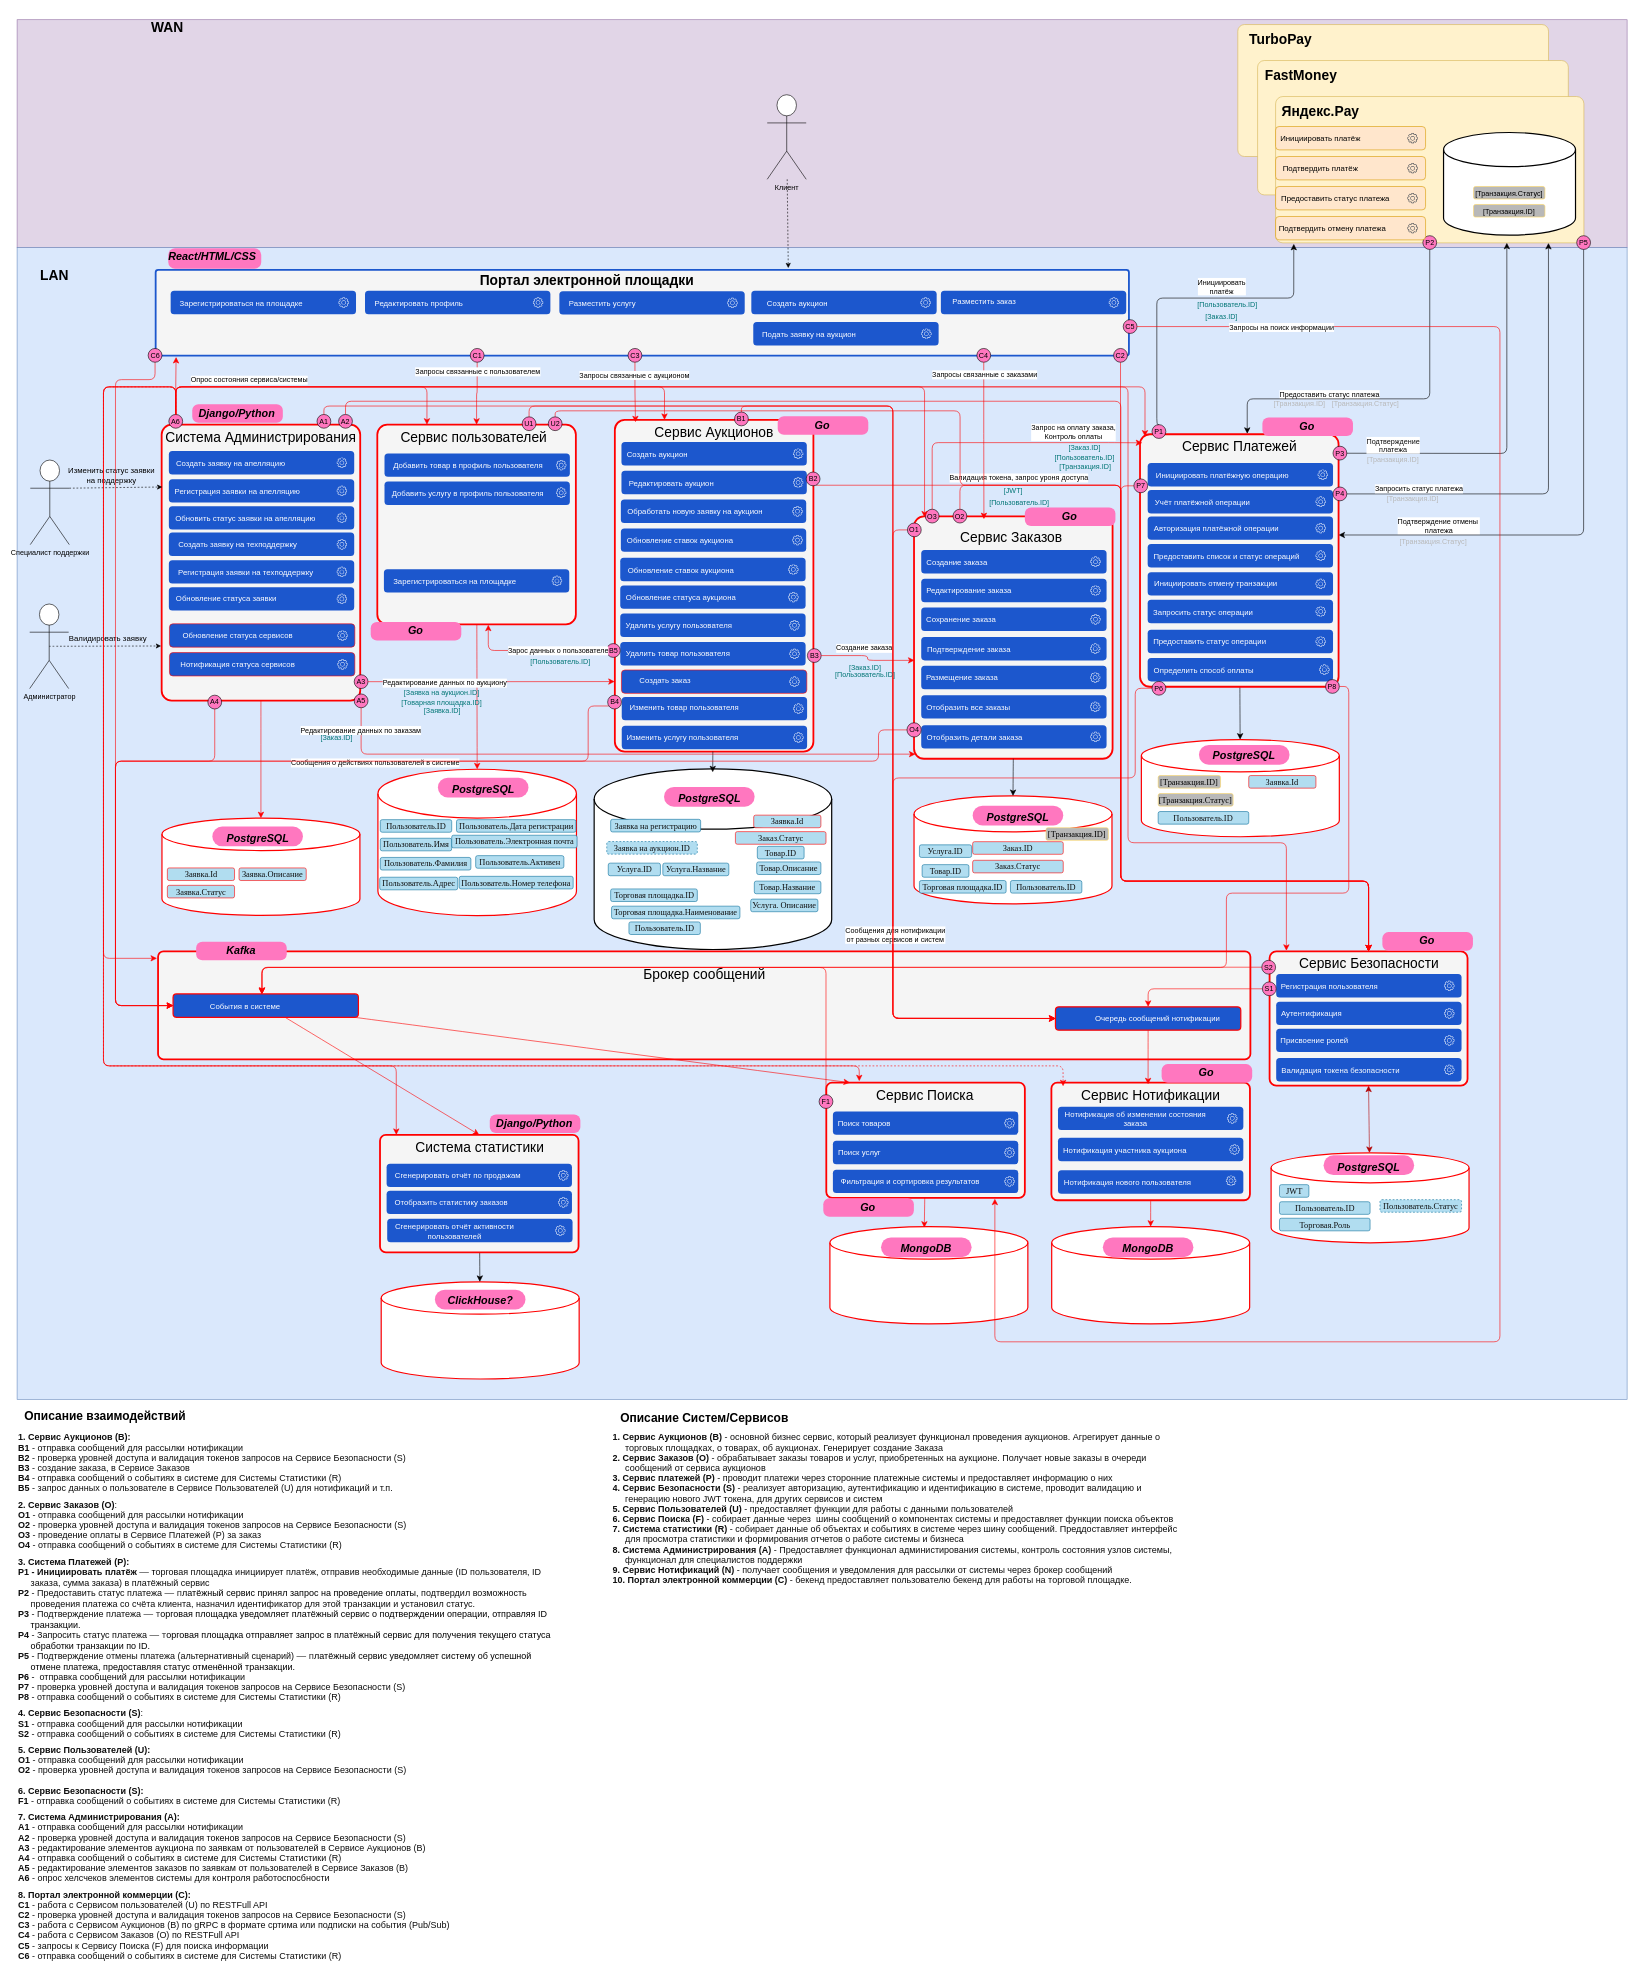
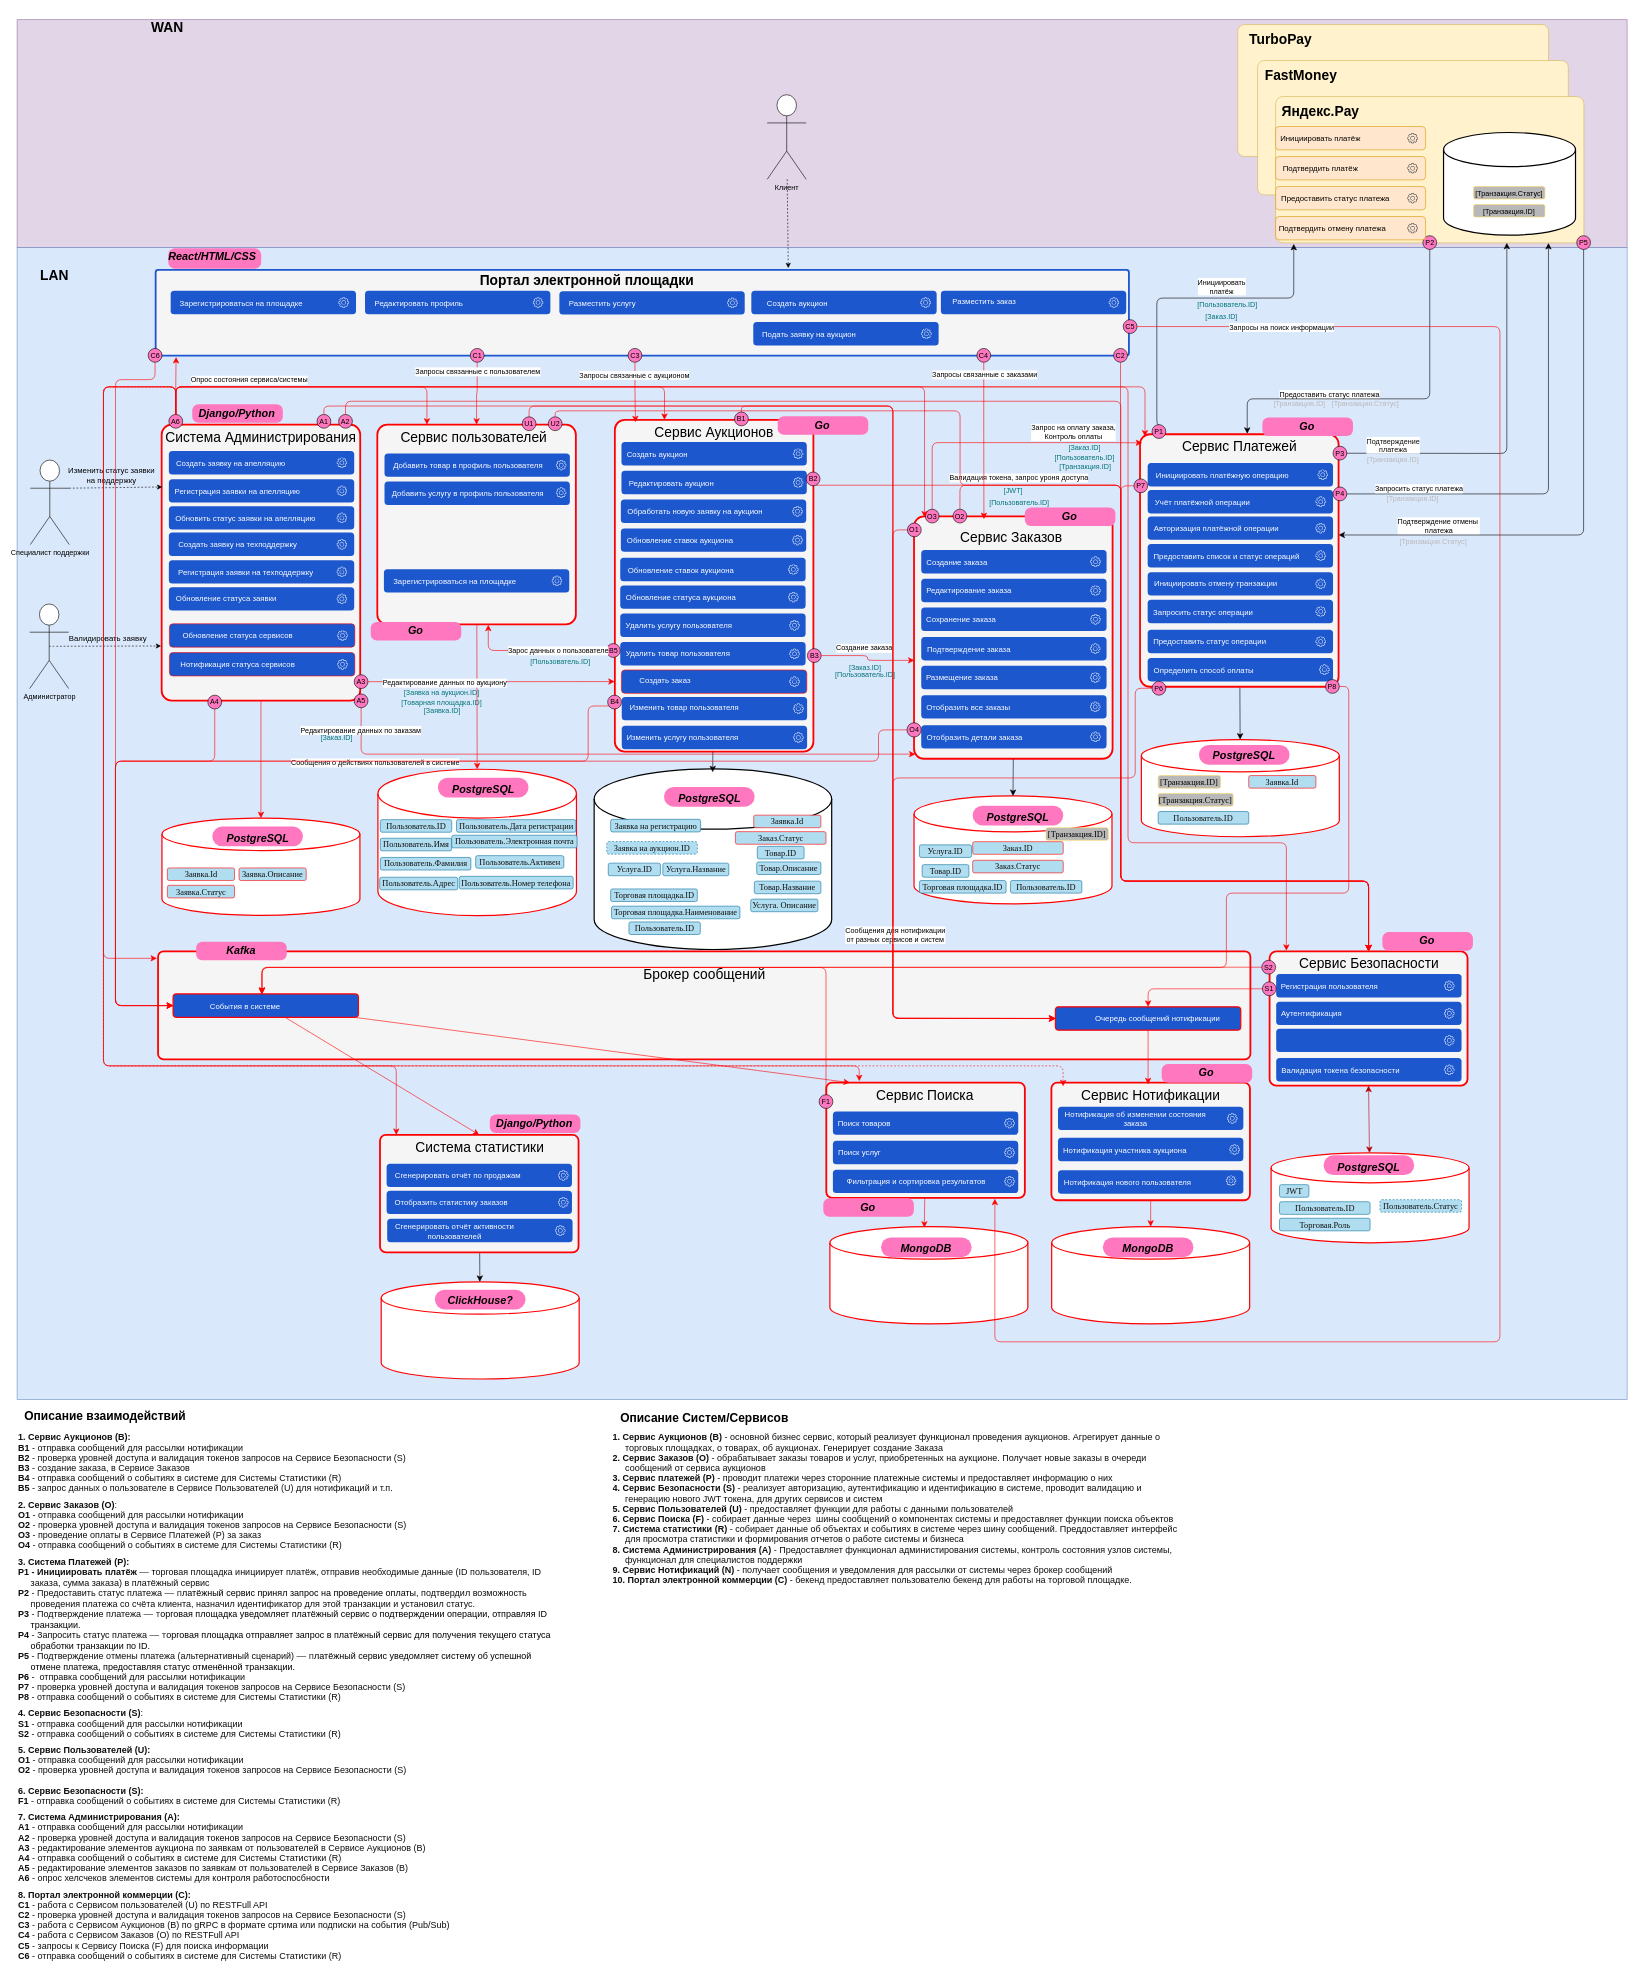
(1315, 1041) -> none
(911, 1181) -> (917, 1181)
